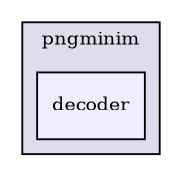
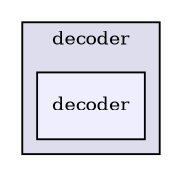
(91, 40) -> (91, 40)
